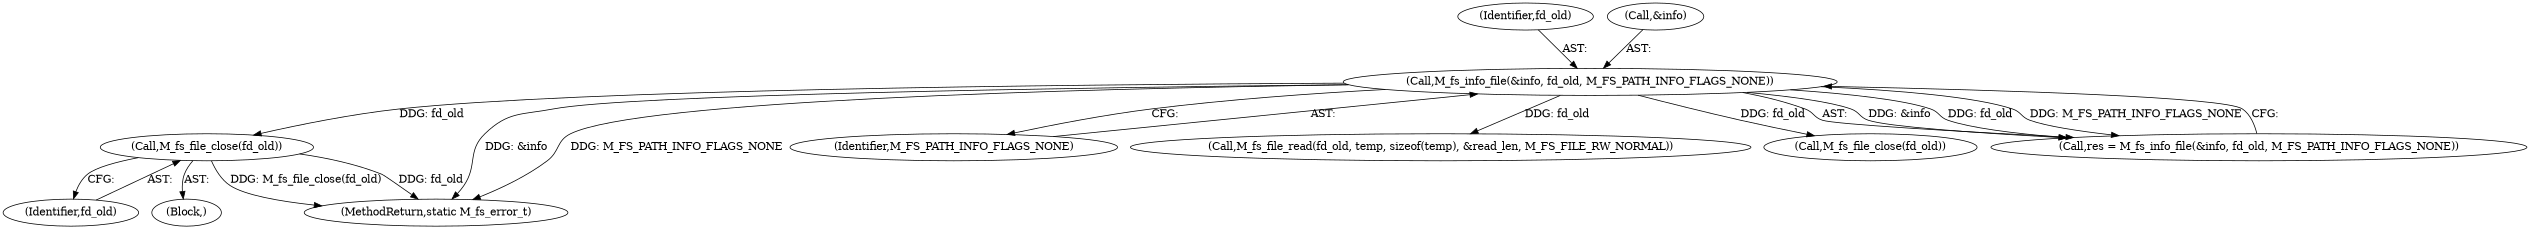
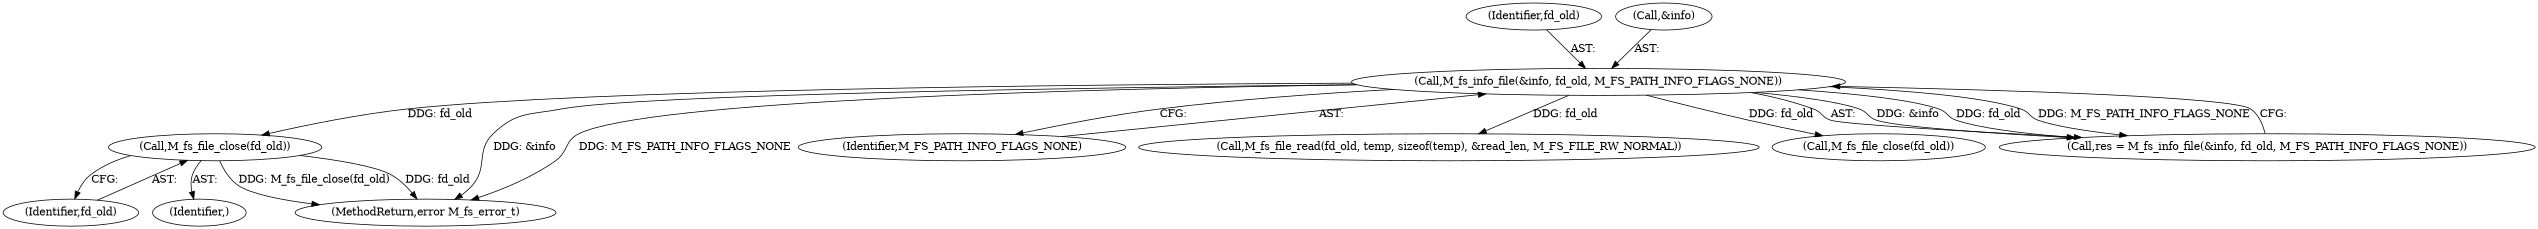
(187, 213) -> (199, 213)
(436, 213) -> (426, 213)
